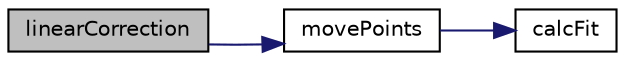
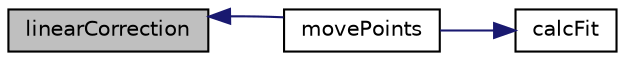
(235, 45) -> (257, 17)
